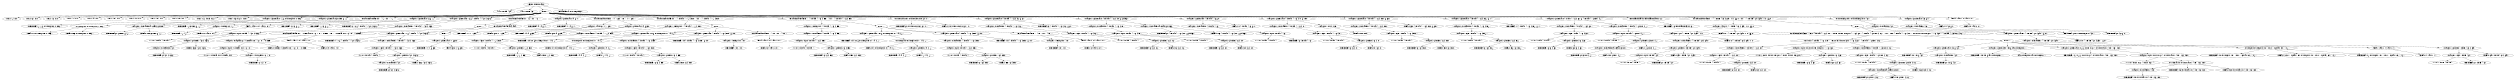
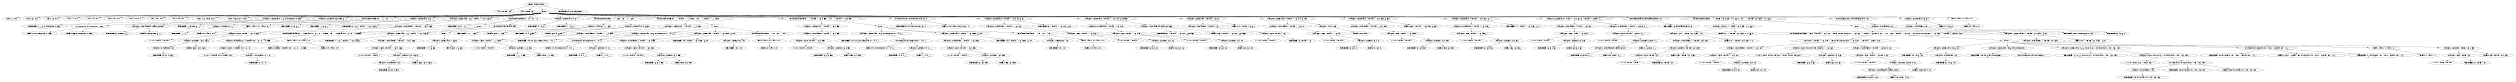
none -> (458, 26)
